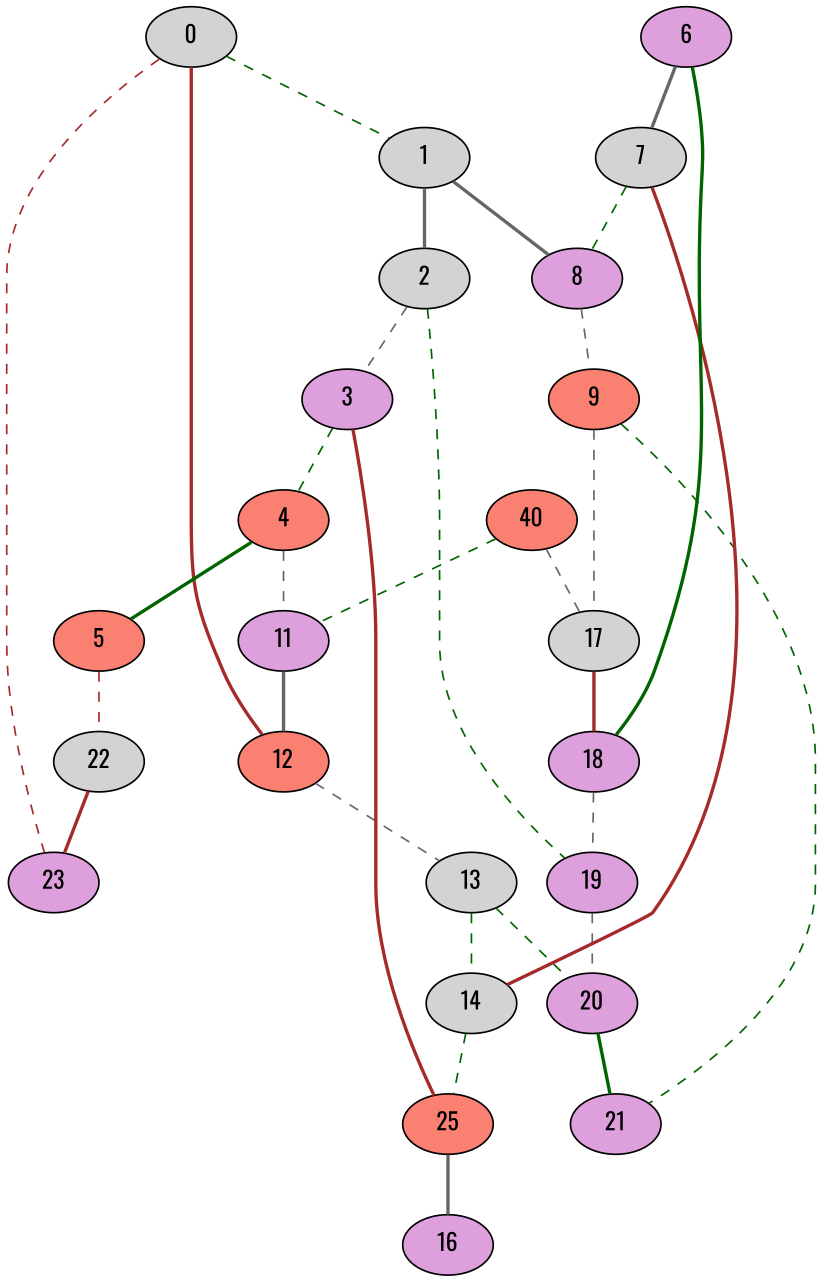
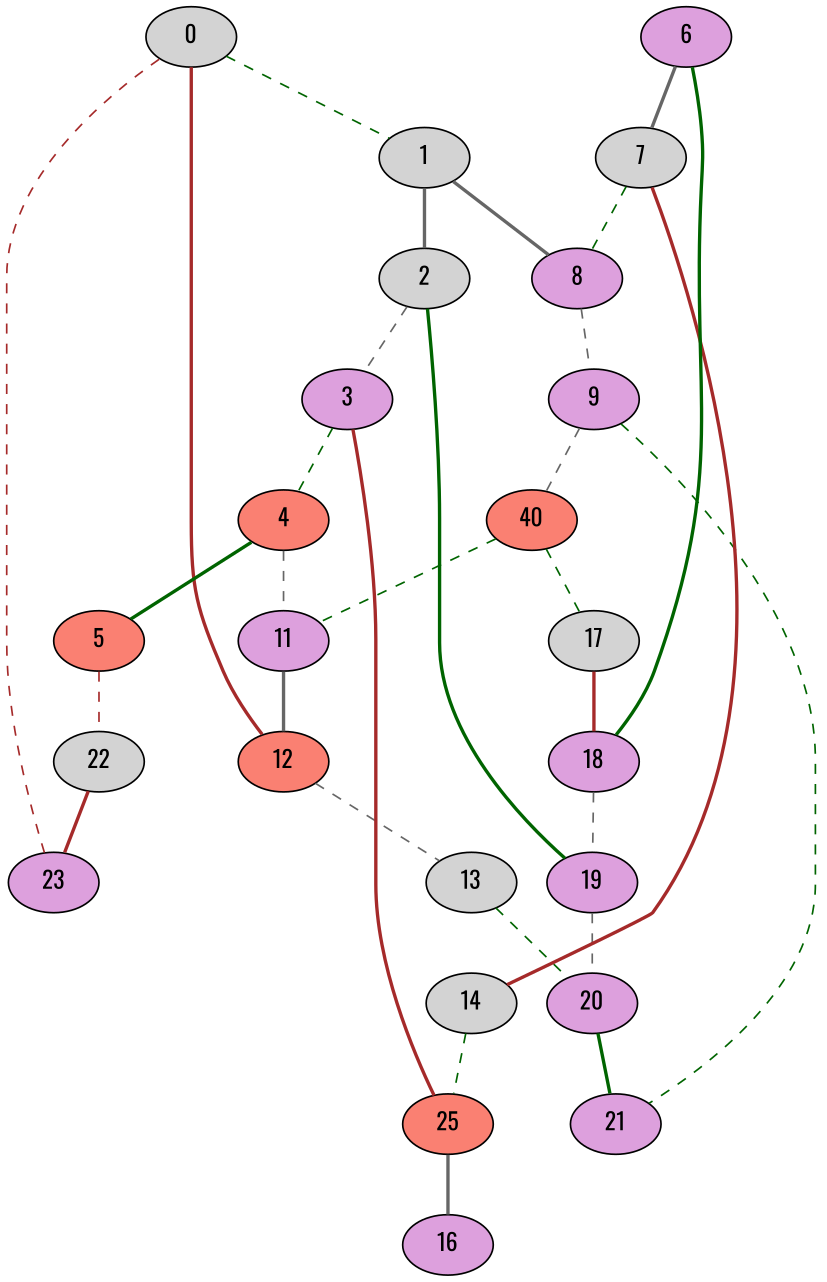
(594, 399) -> (594, 399)
(594, 520) -> (563, 460)
(563, 581) -> (563, 581)
(440, 604) -> (440, 604)
(471, 943) -> none
